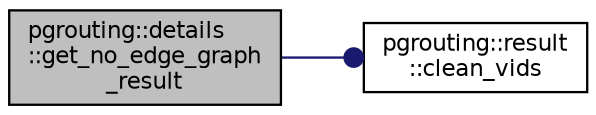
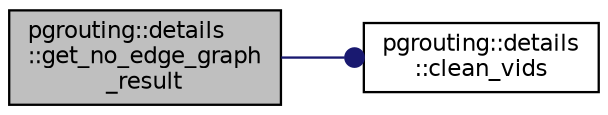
(476, 58) -> (481, 58)
